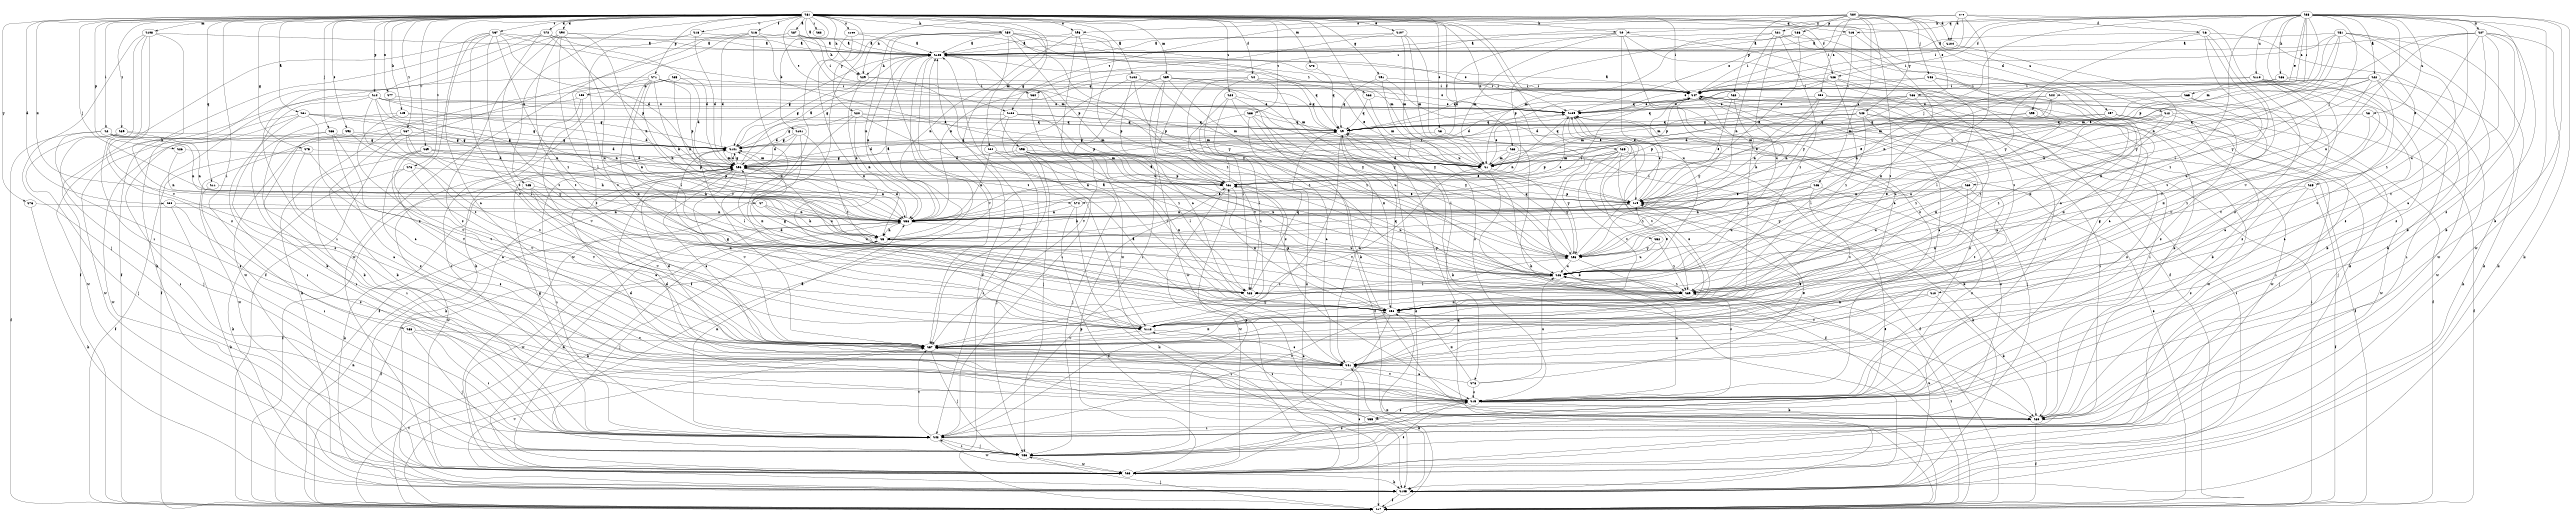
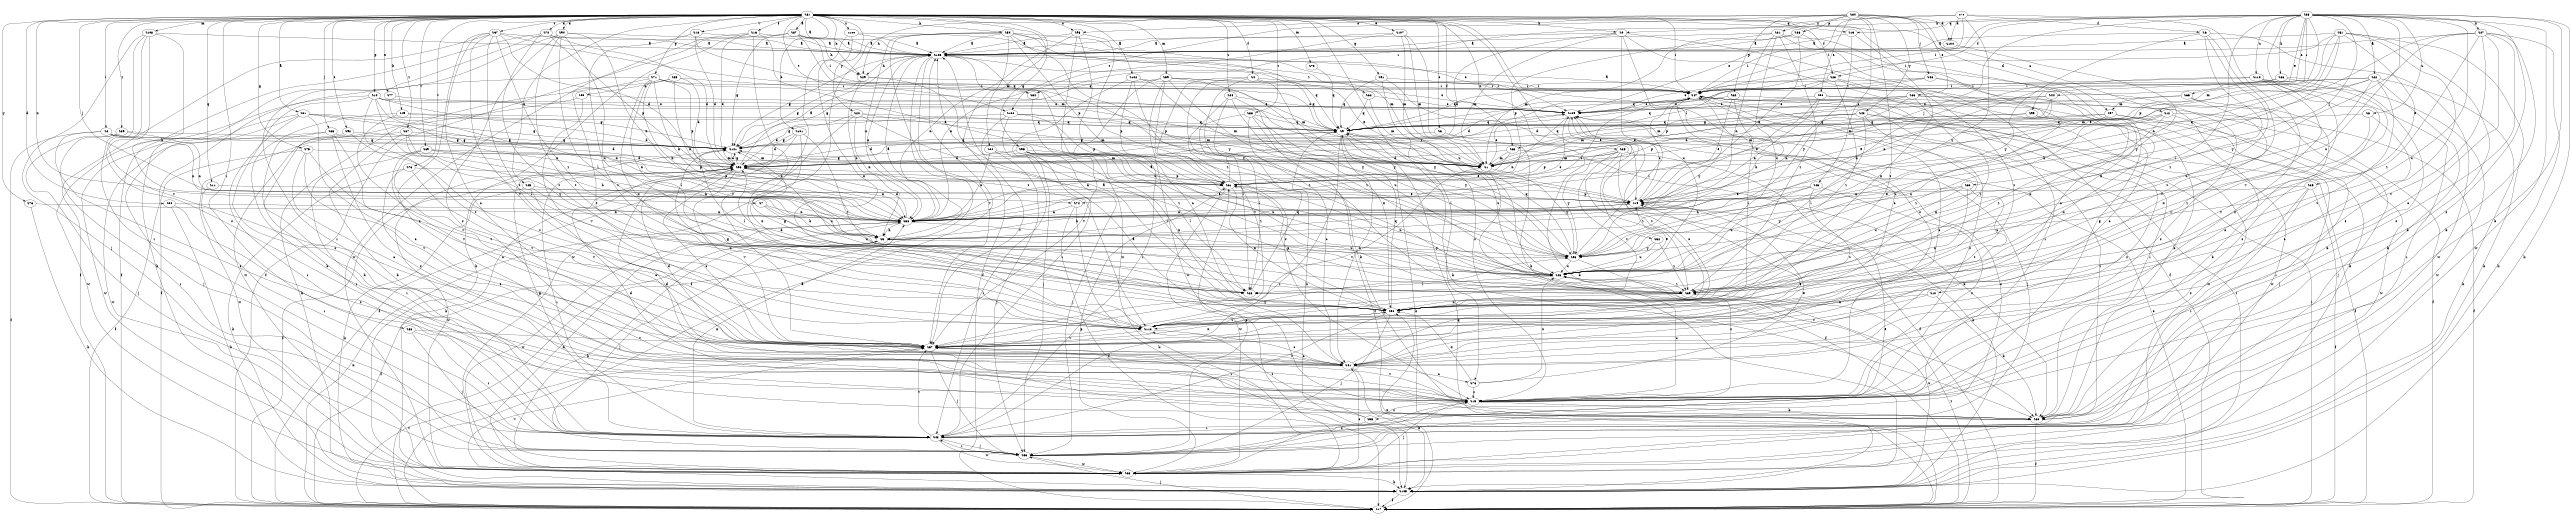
(819, 33) -> none
none -> (741, 76)
none -> (979, 87)
(1823, 136) -> (2146, 98)
(180, 149) -> none
(1424, 190) -> (1431, 189)
none -> (1497, 205)
(1672, 274) -> (1681, 111)
(723, 293) -> (601, 310)
none -> (1271, 316)
(1412, 375) -> (1410, 372)
(583, 387) -> (1679, 426)
(1422, 405) -> (1419, 405)
(1403, 438) -> (1403, 438)
